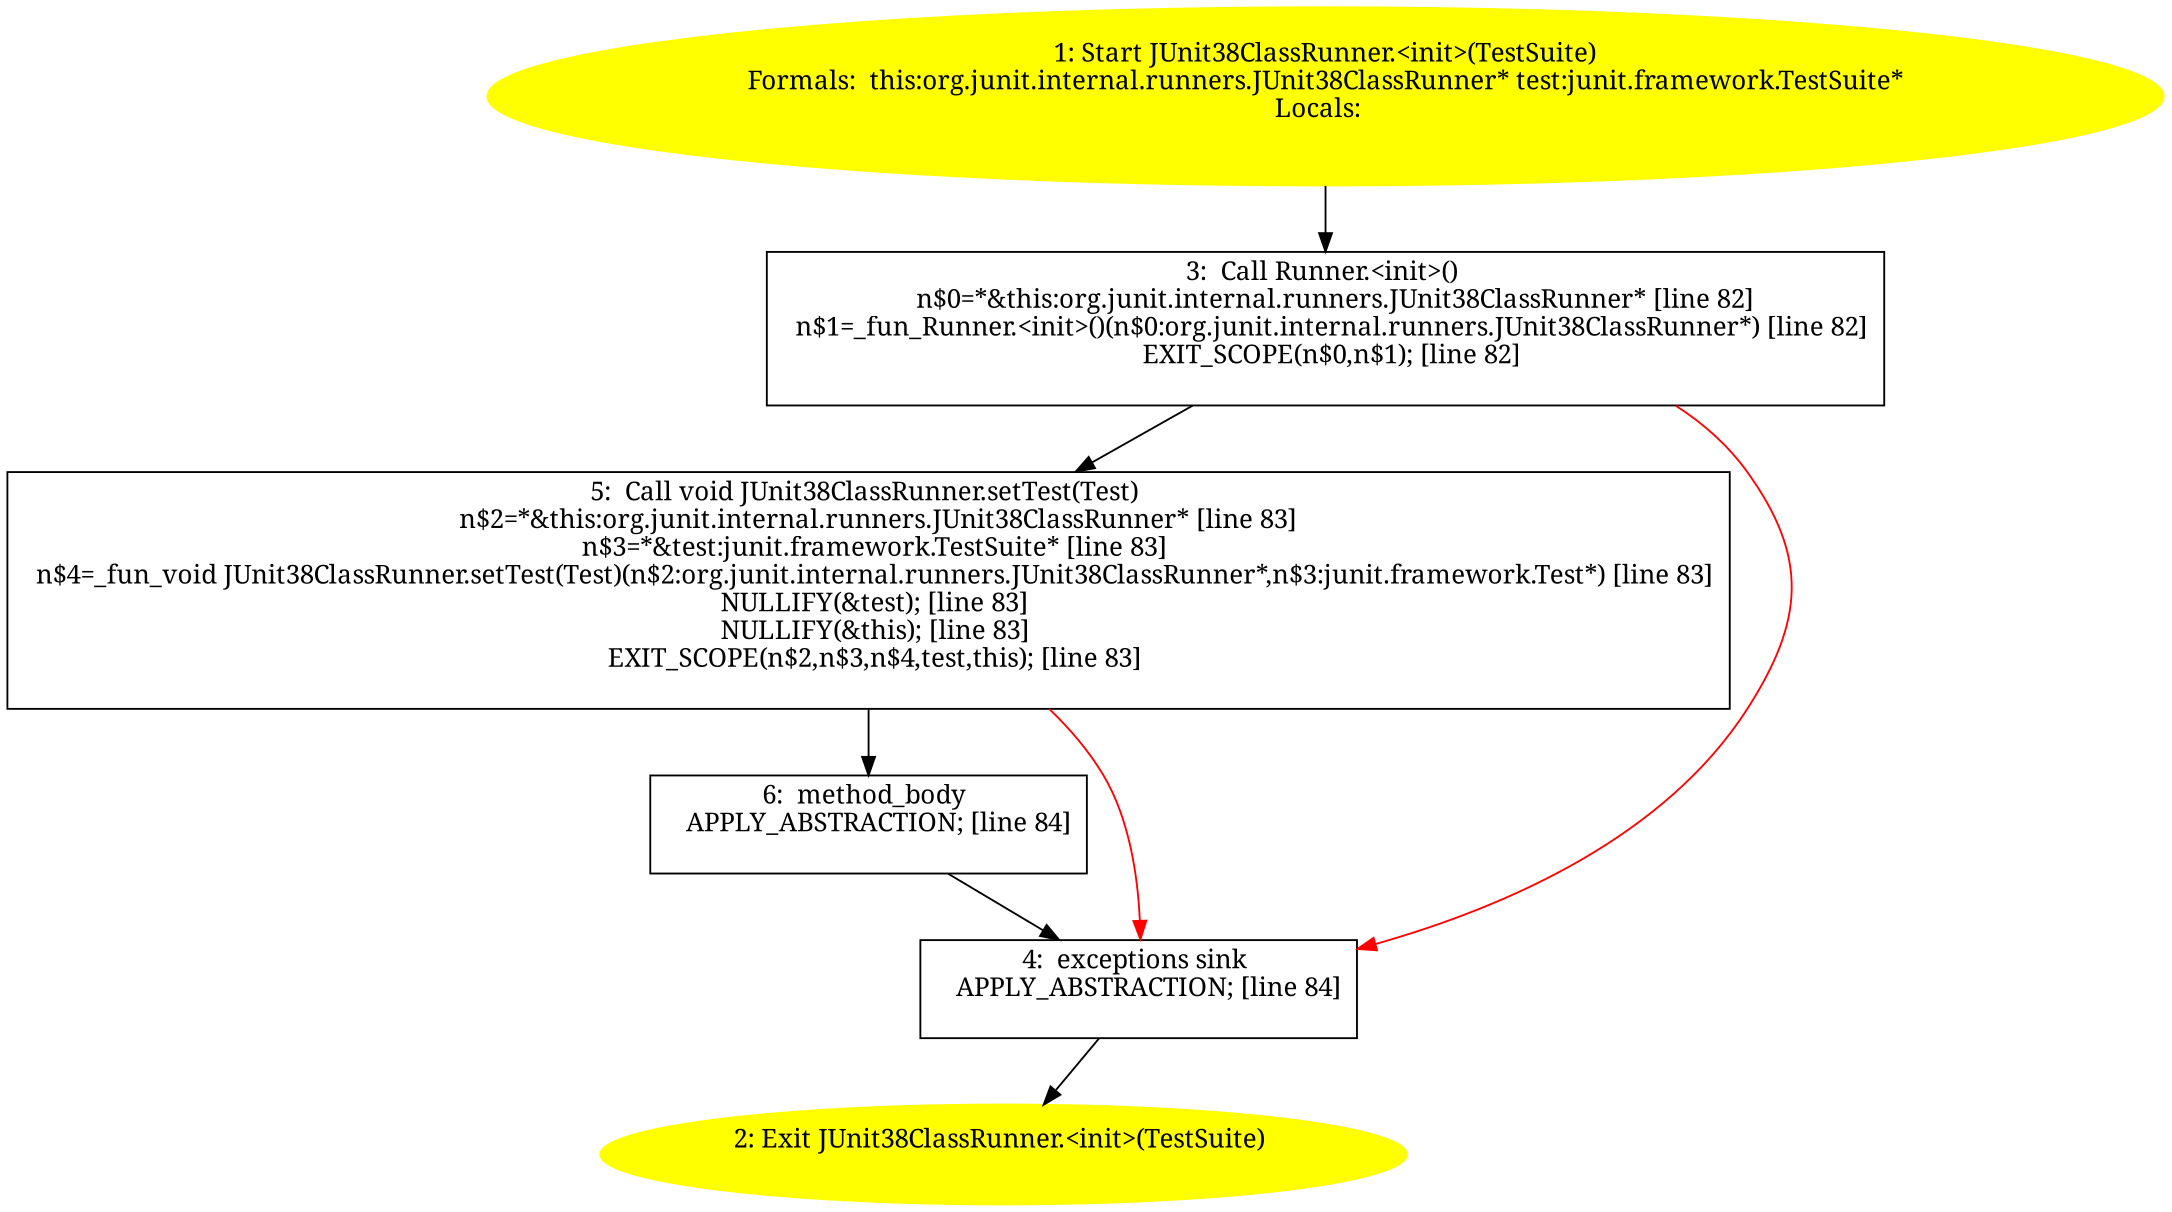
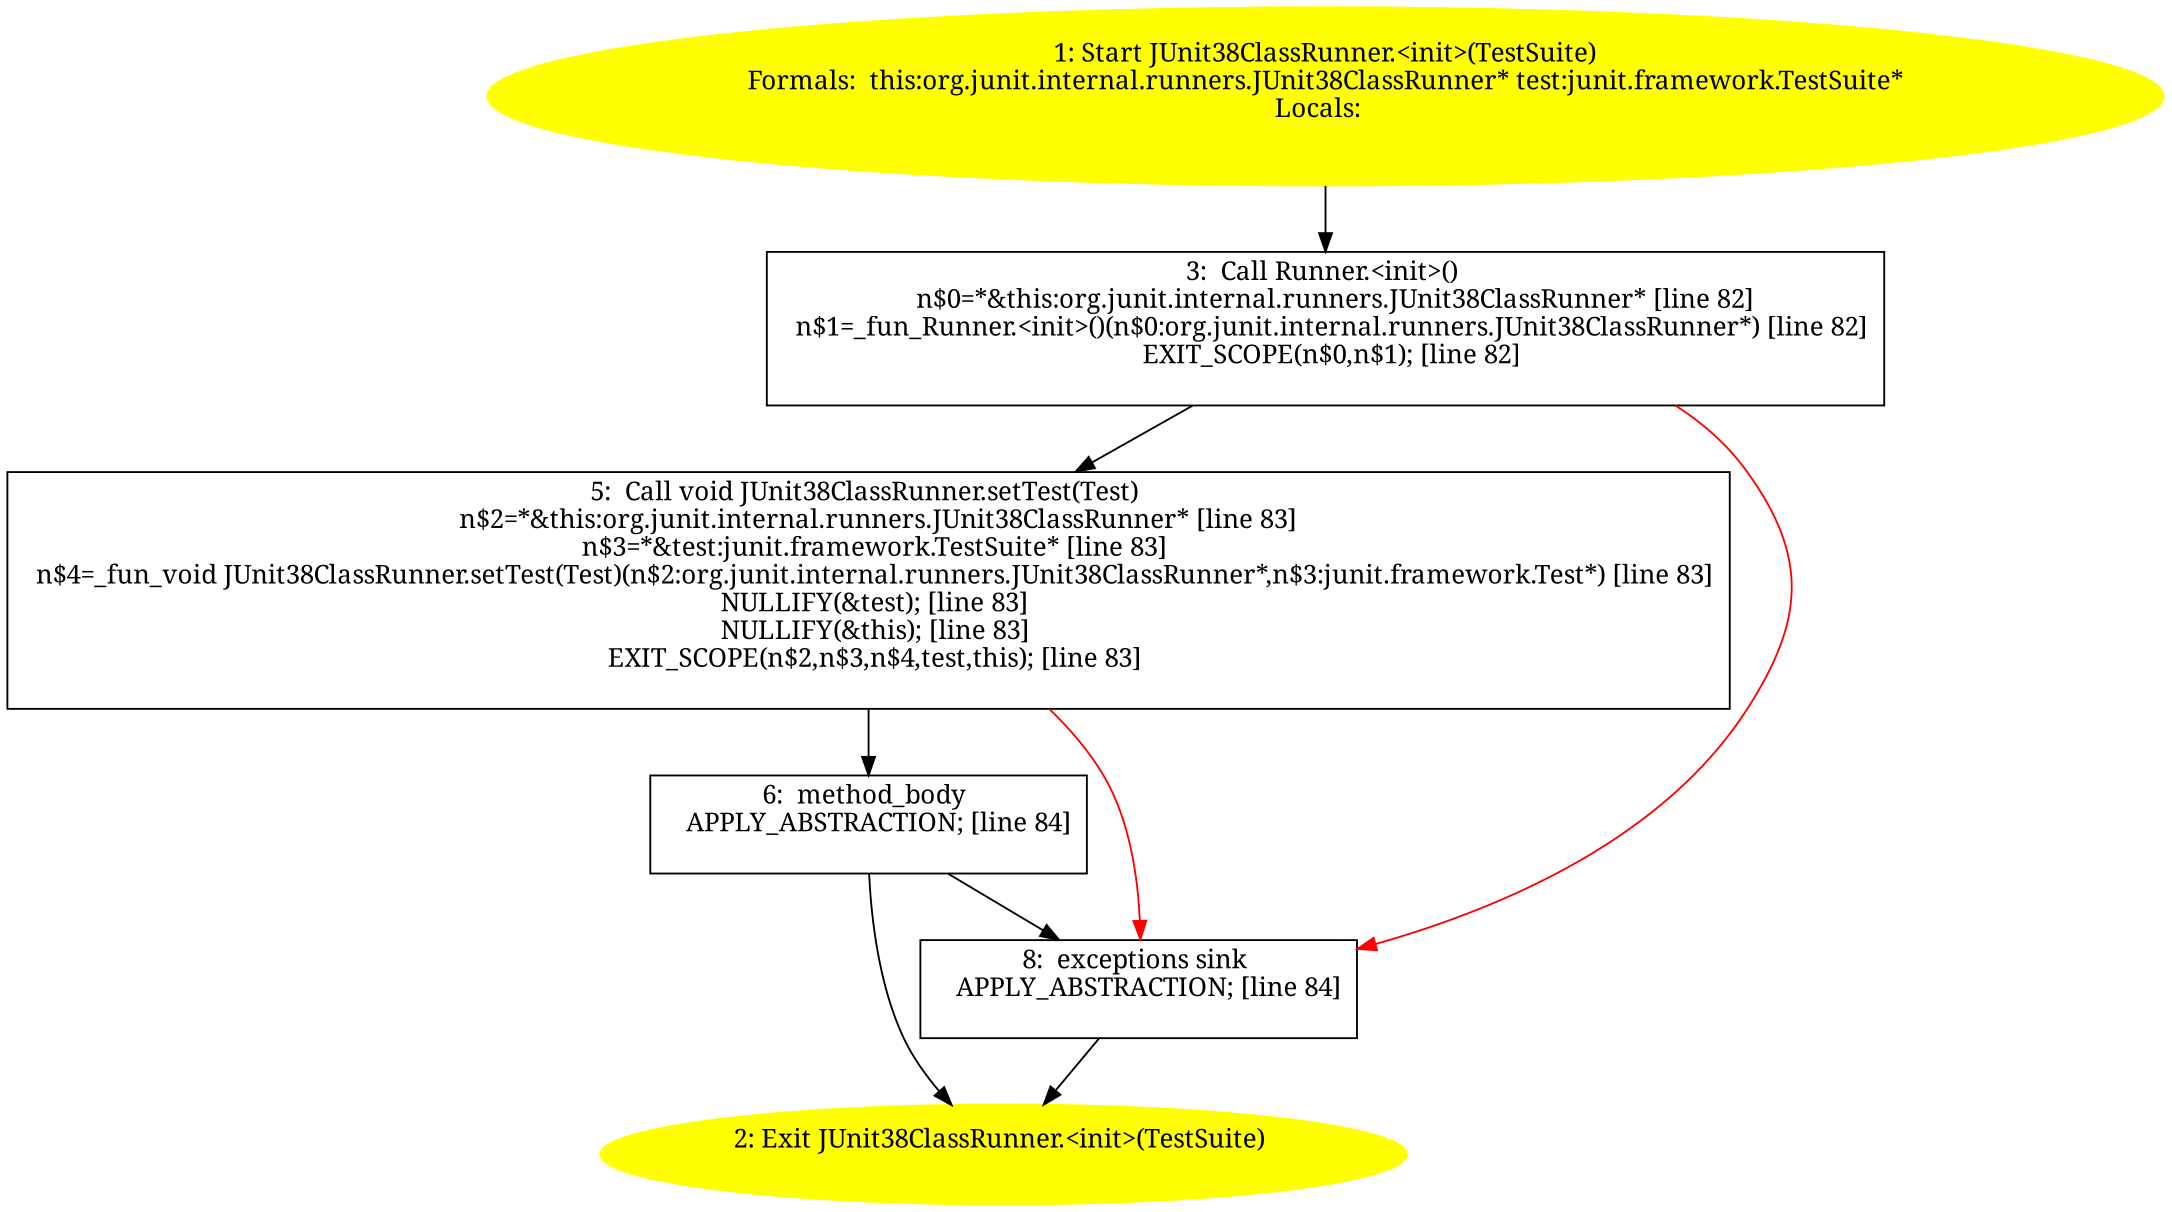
none -> (886, 989)
(1139, 989) -> (1139, 989)
